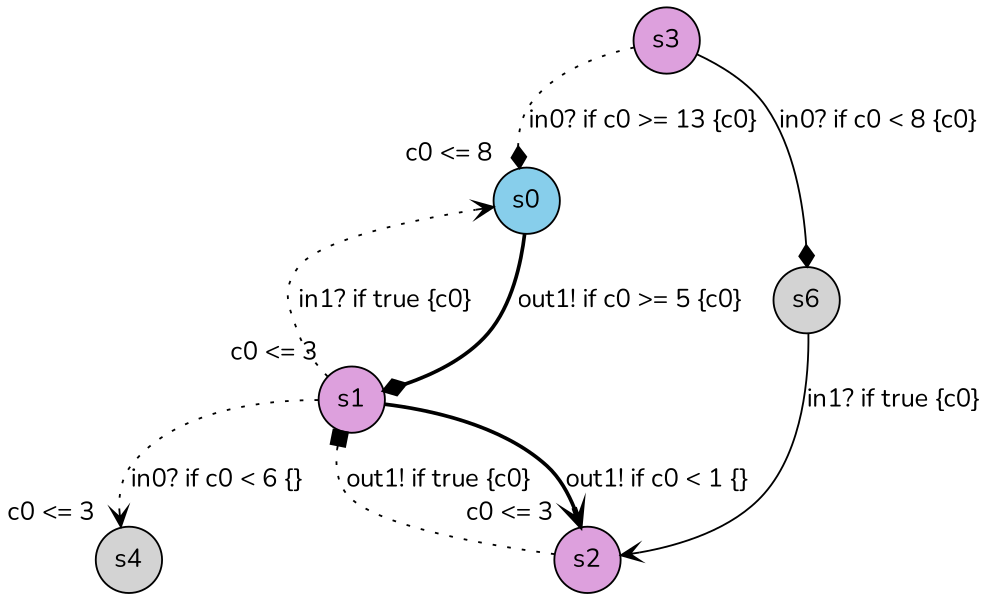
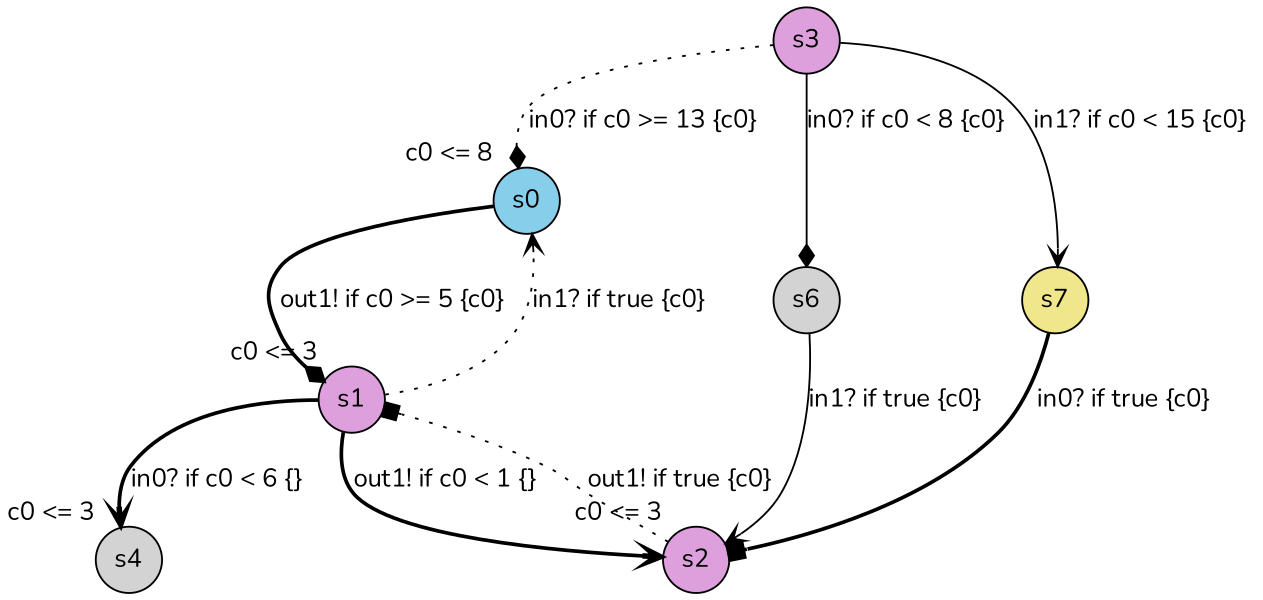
none -> (1055, 300)
(196, 420) -> (196, 420)
